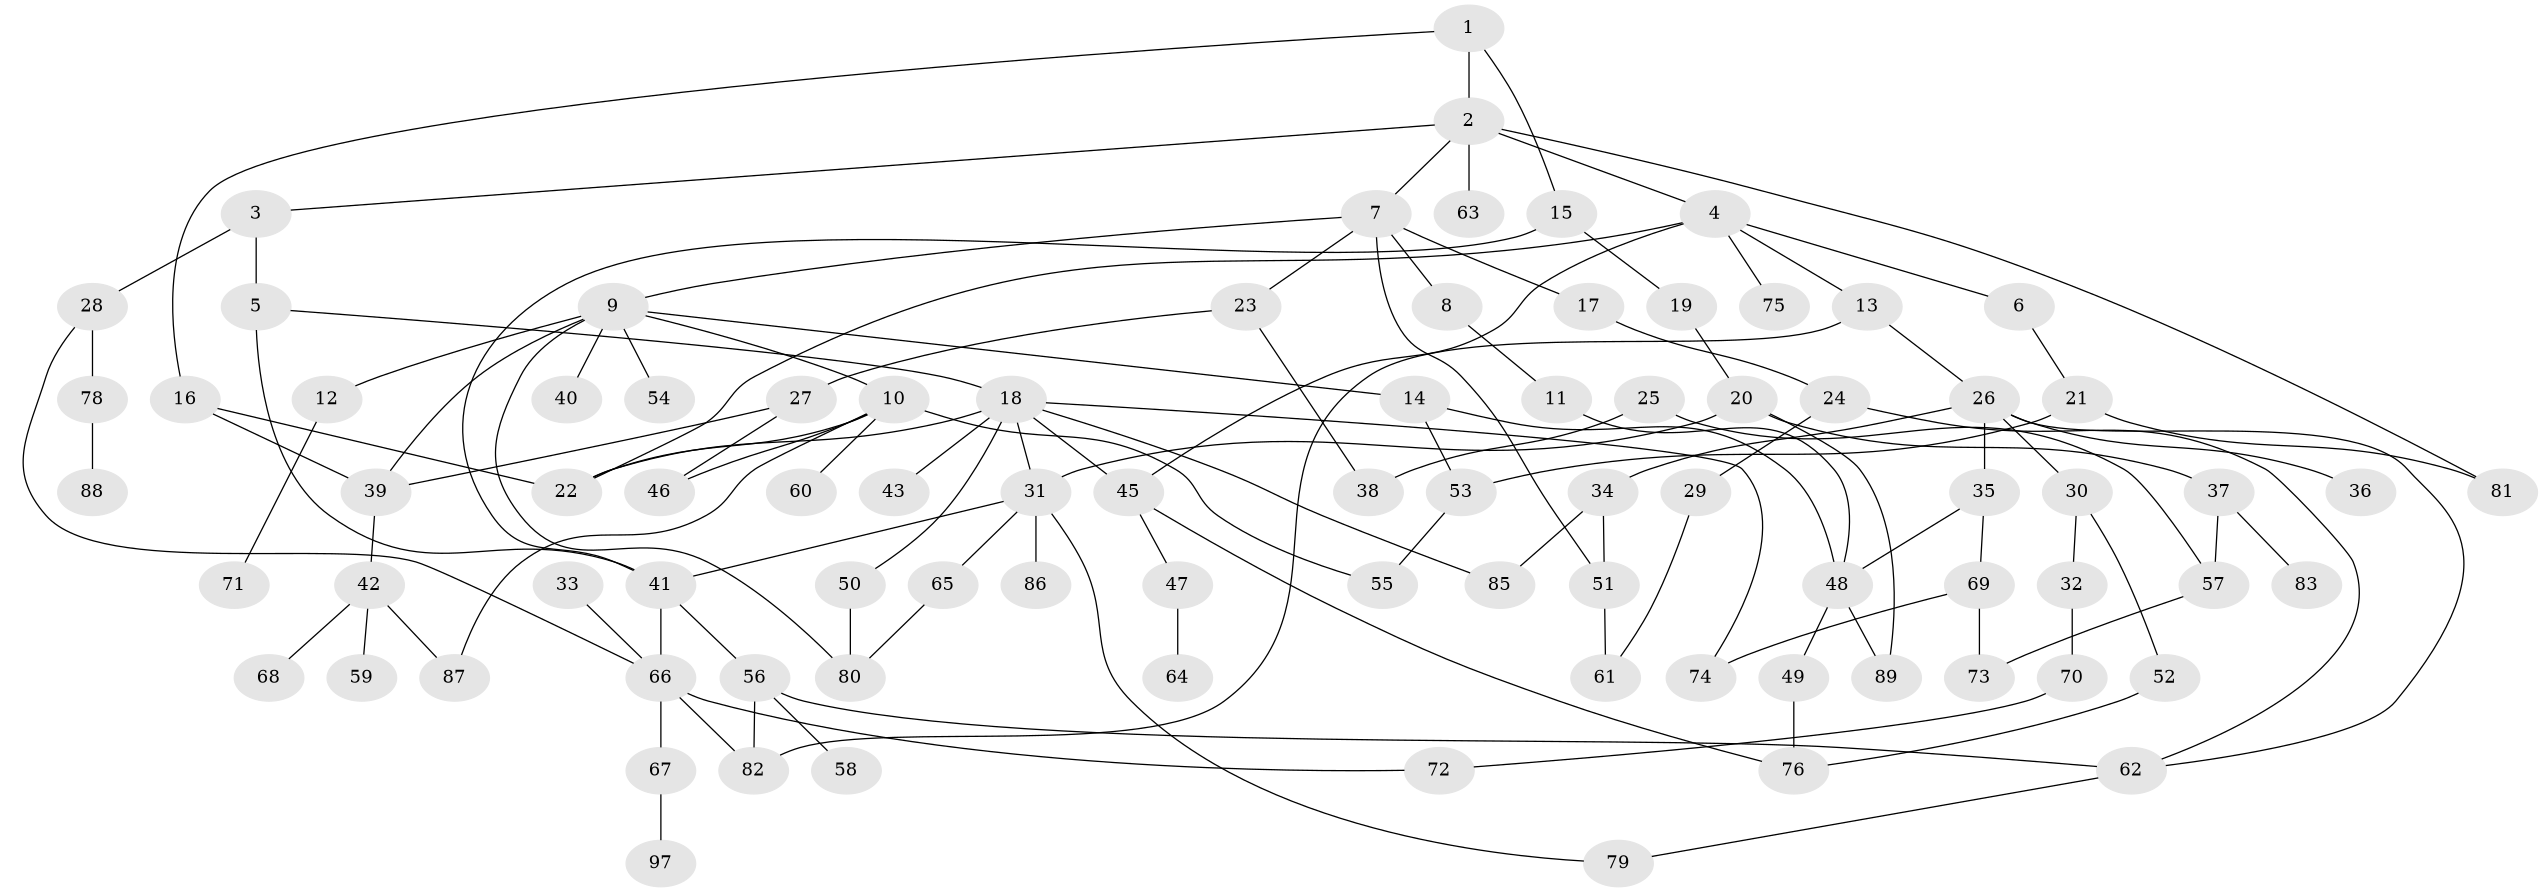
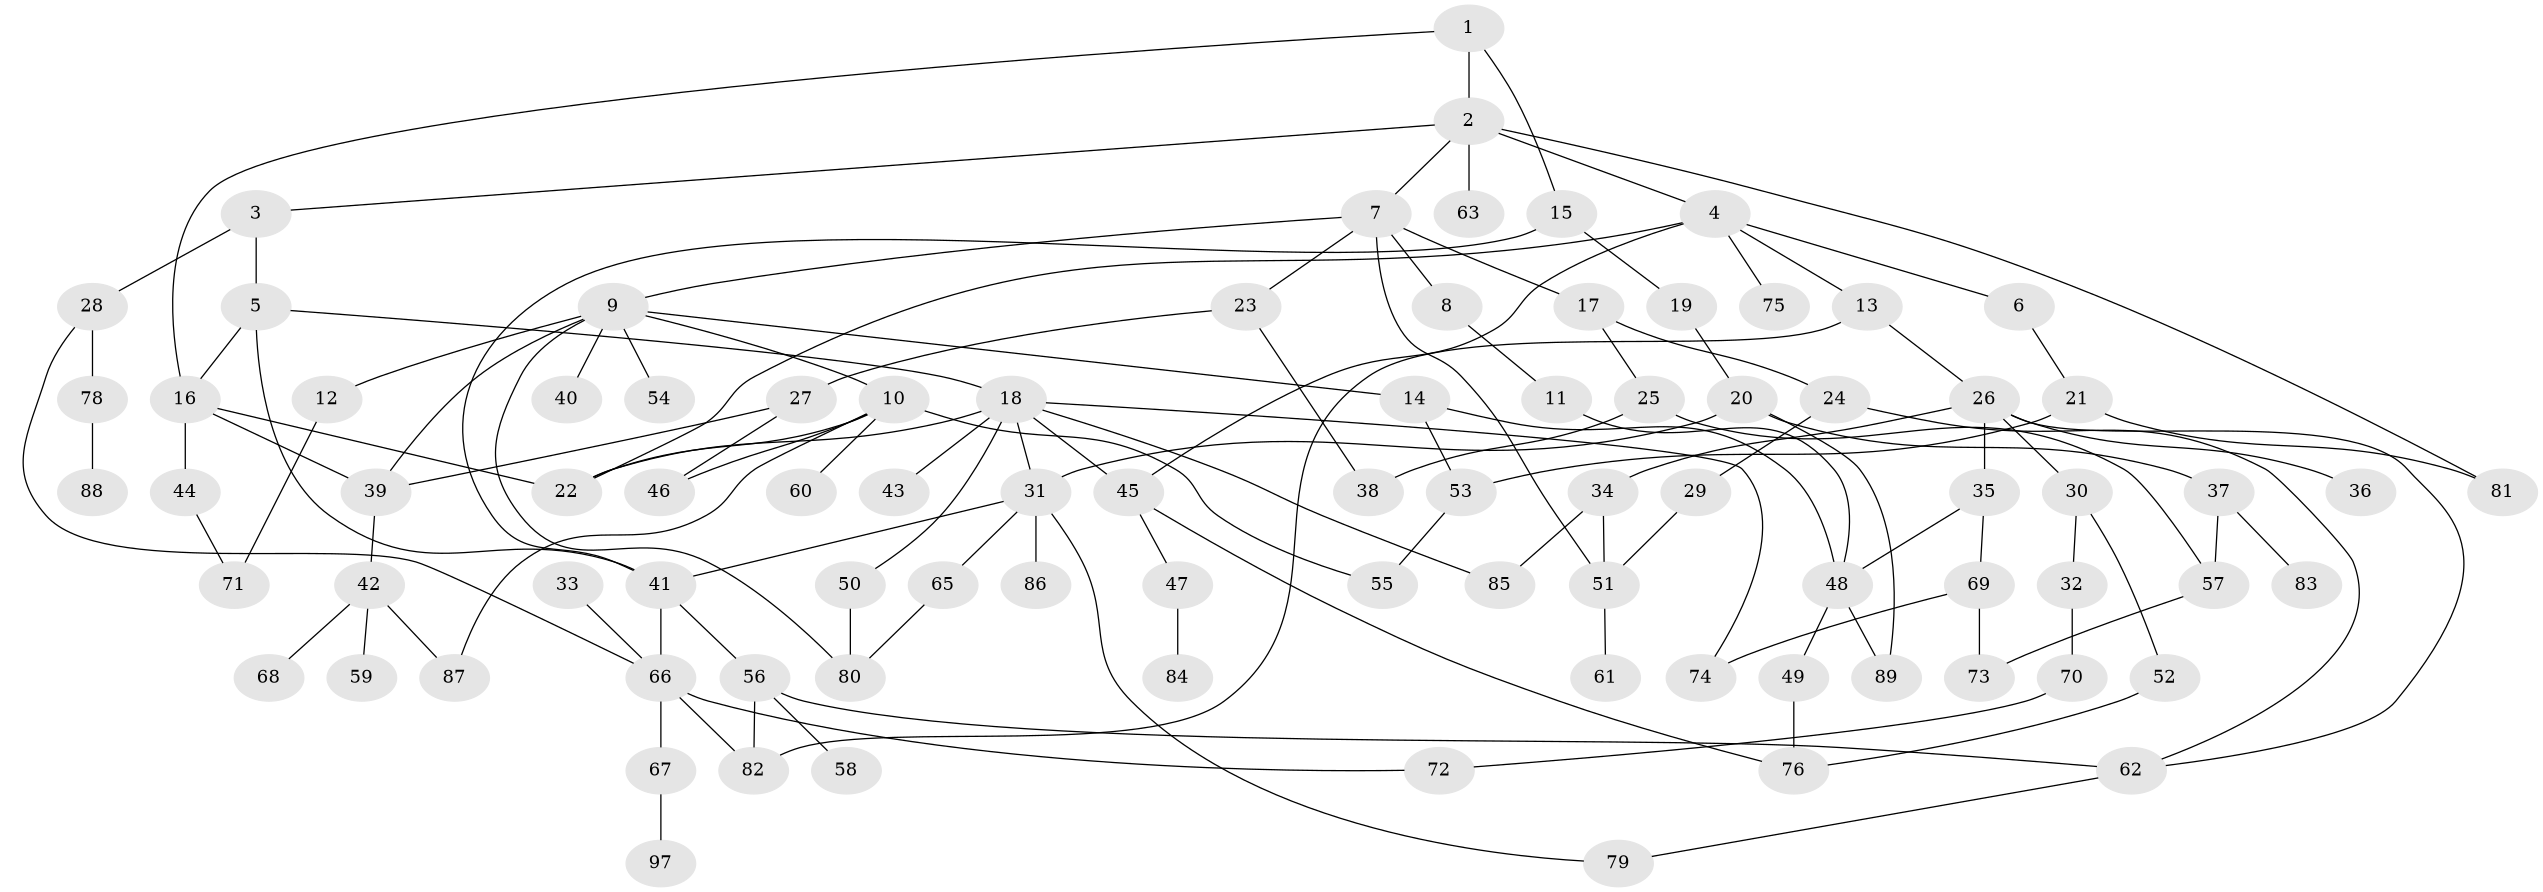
none -> (221, 353)
none -> (1619, 353)
none -> (185, 492)
(1660, 589) -> (1650, 539)
(1178, 678) -> (1178, 678)
